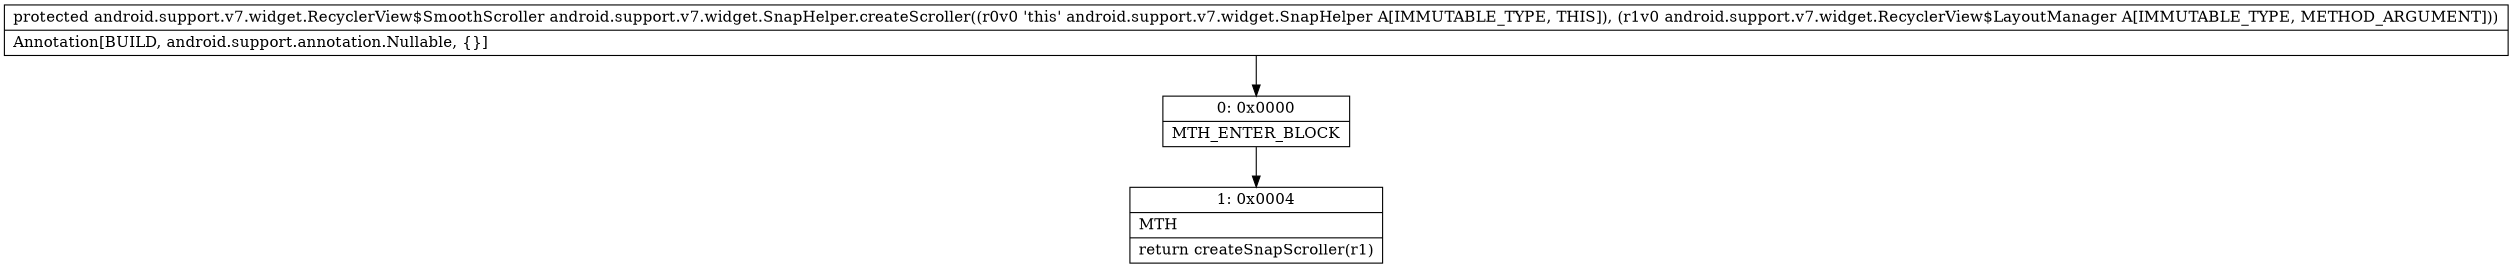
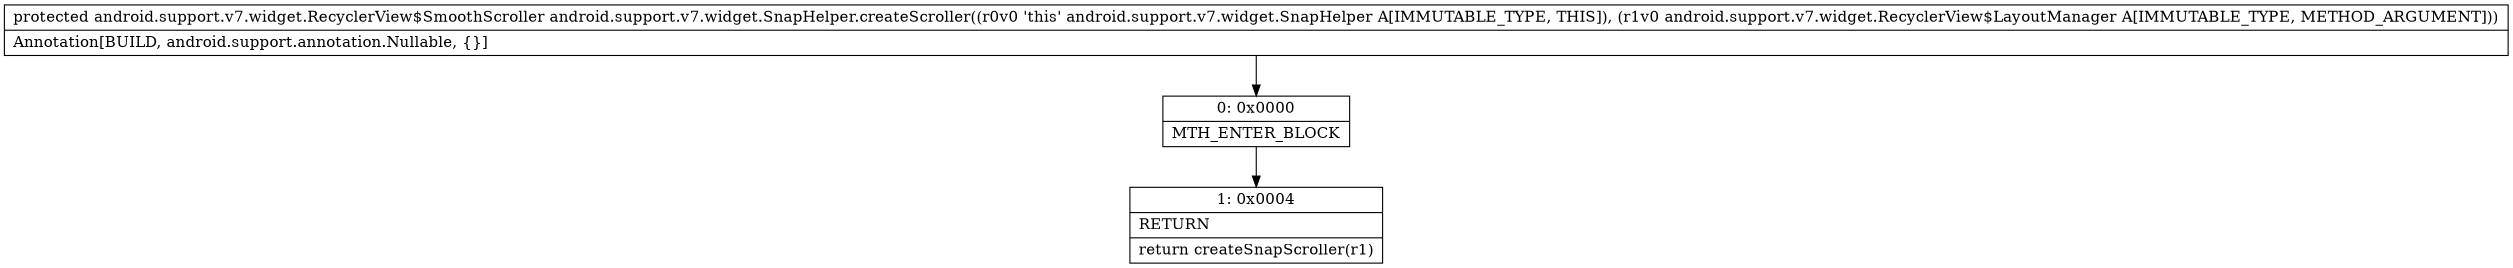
(1158, 225) -> (1174, 225)
